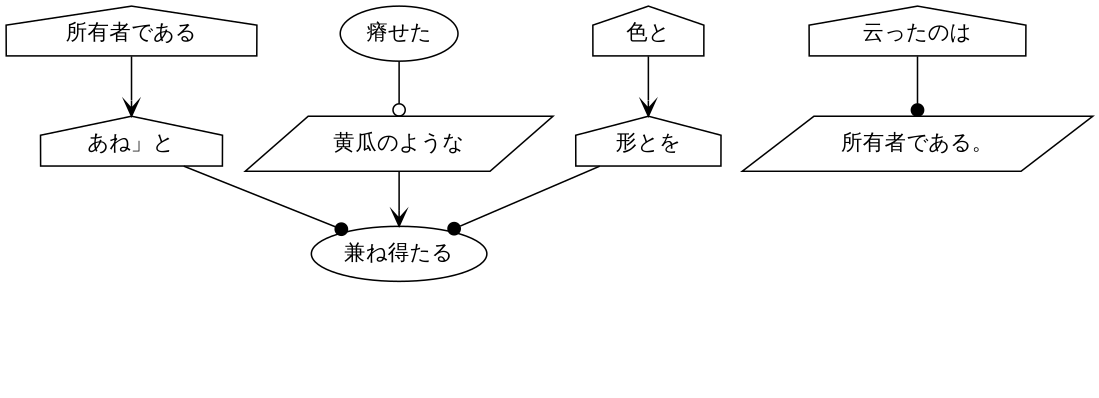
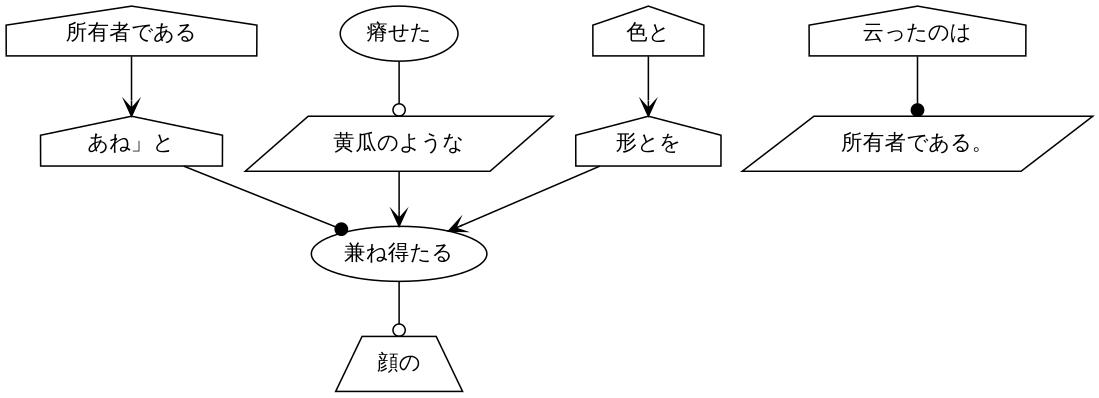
(530, 196) -> (530, 196)
none -> (399, 364)
